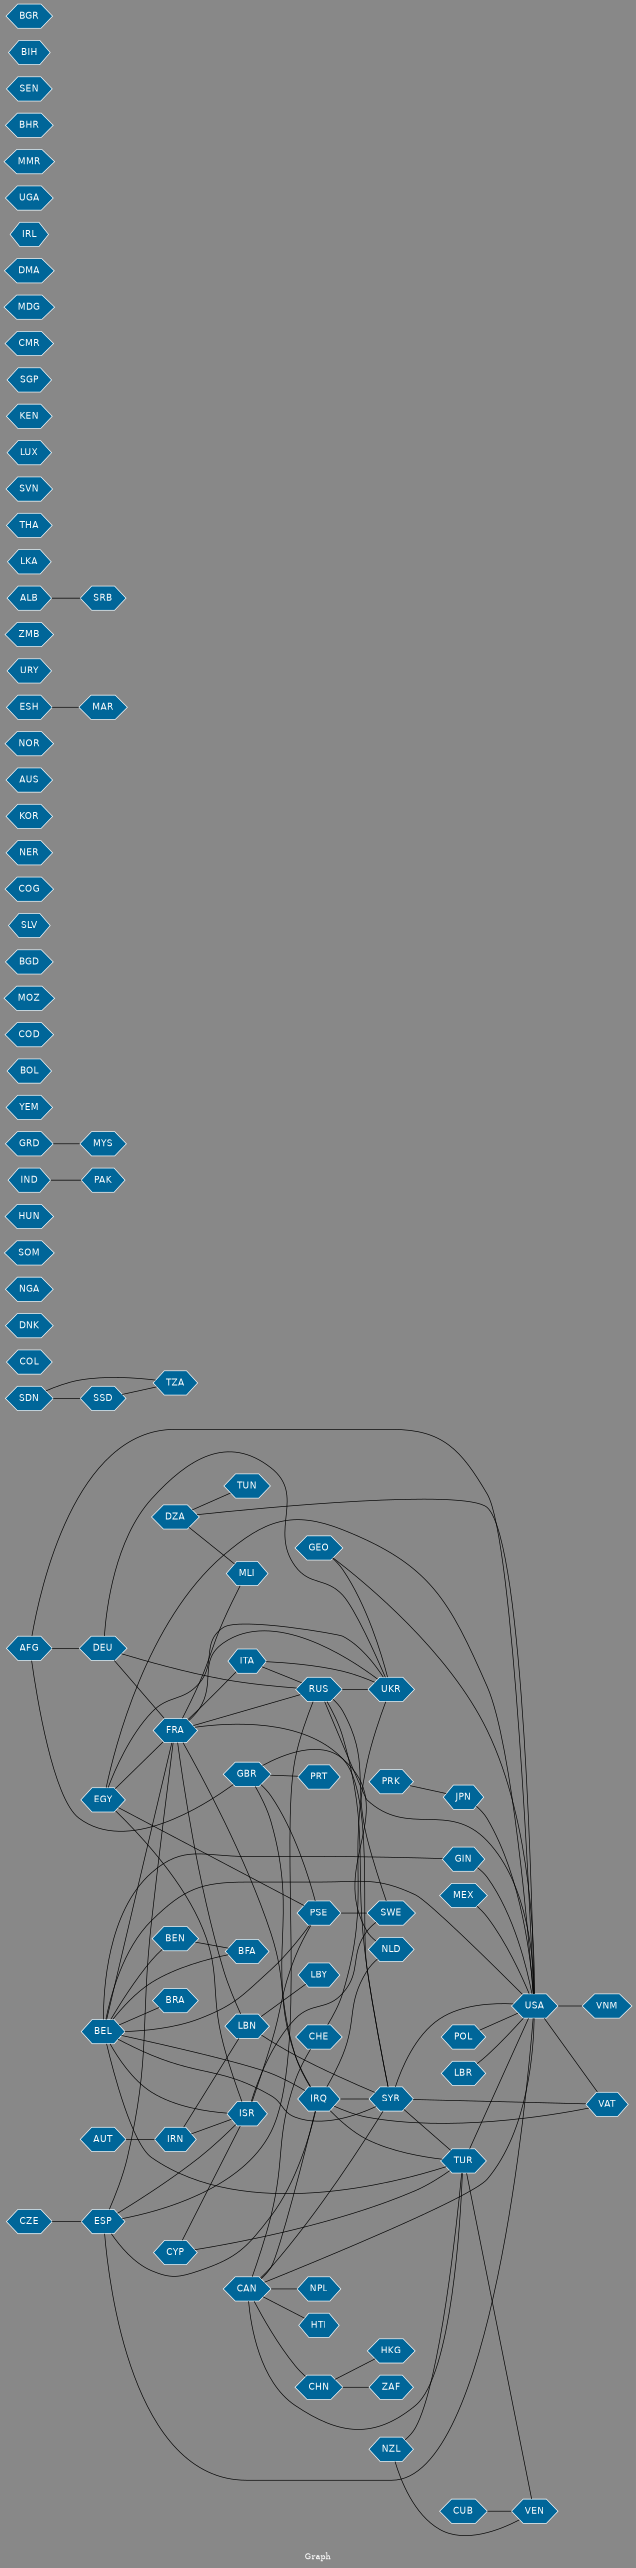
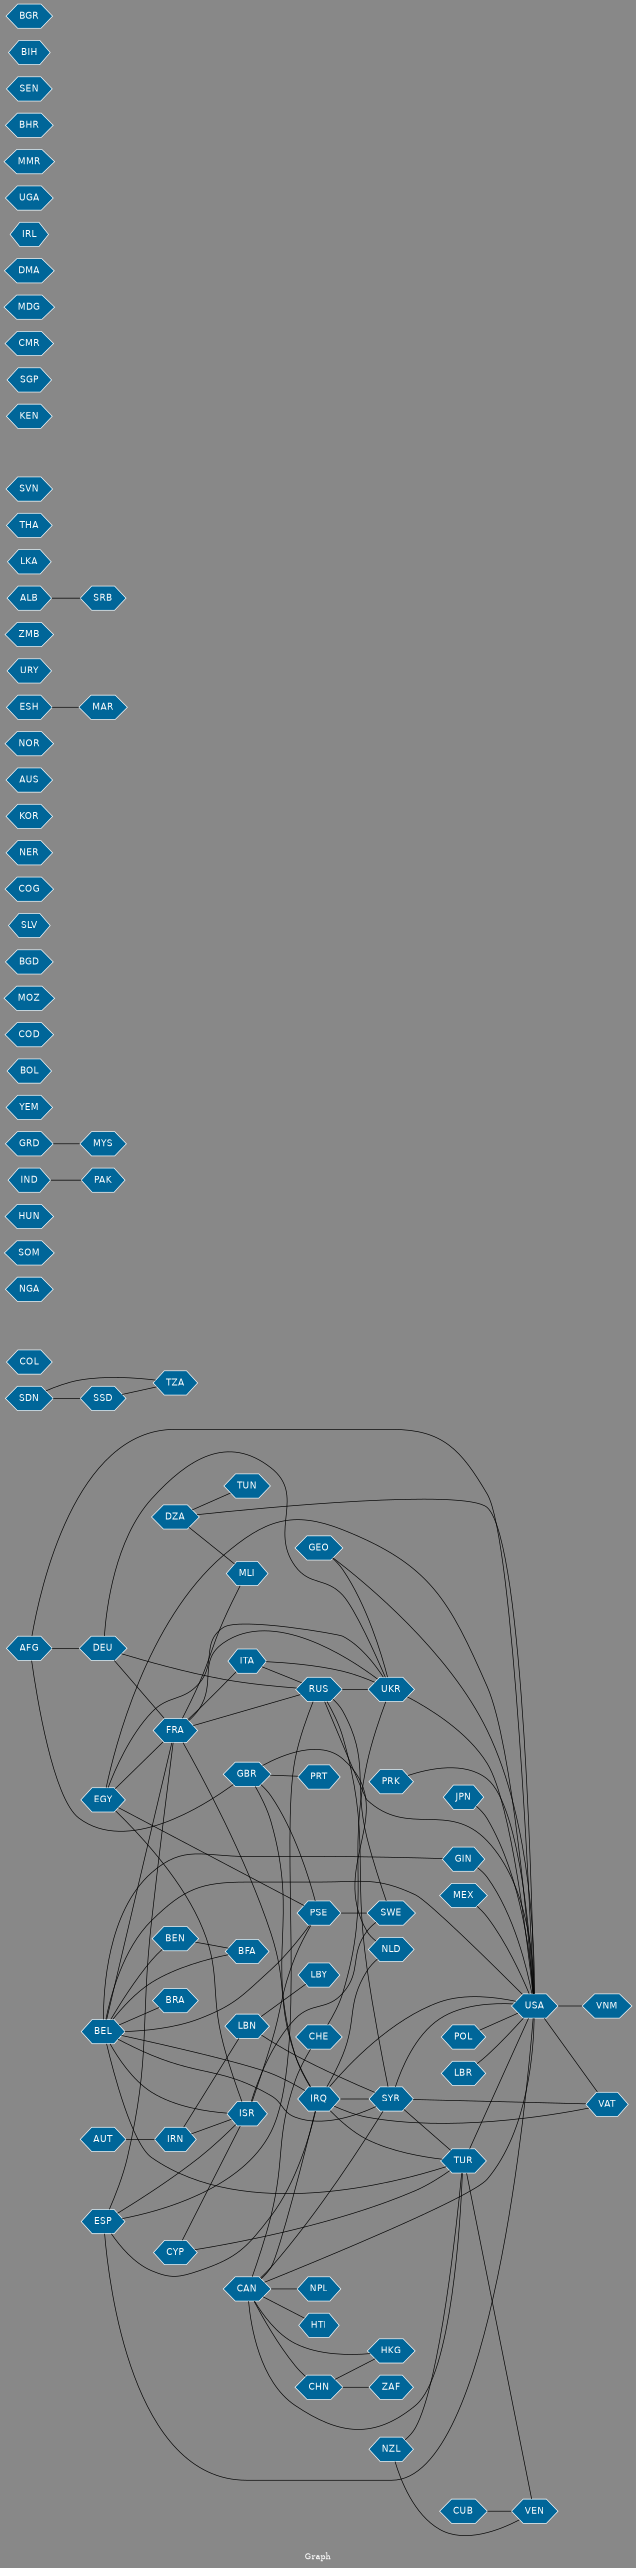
(29, 453) -> none
(29, 1326) -> none
none -> (496, 1784)
(428, 1790) -> (493, 1786)
(364, 1868) -> none
(201, 1880) -> none
none -> (411, 2016)
(29, 2222) -> none
none -> (303, 2347)
